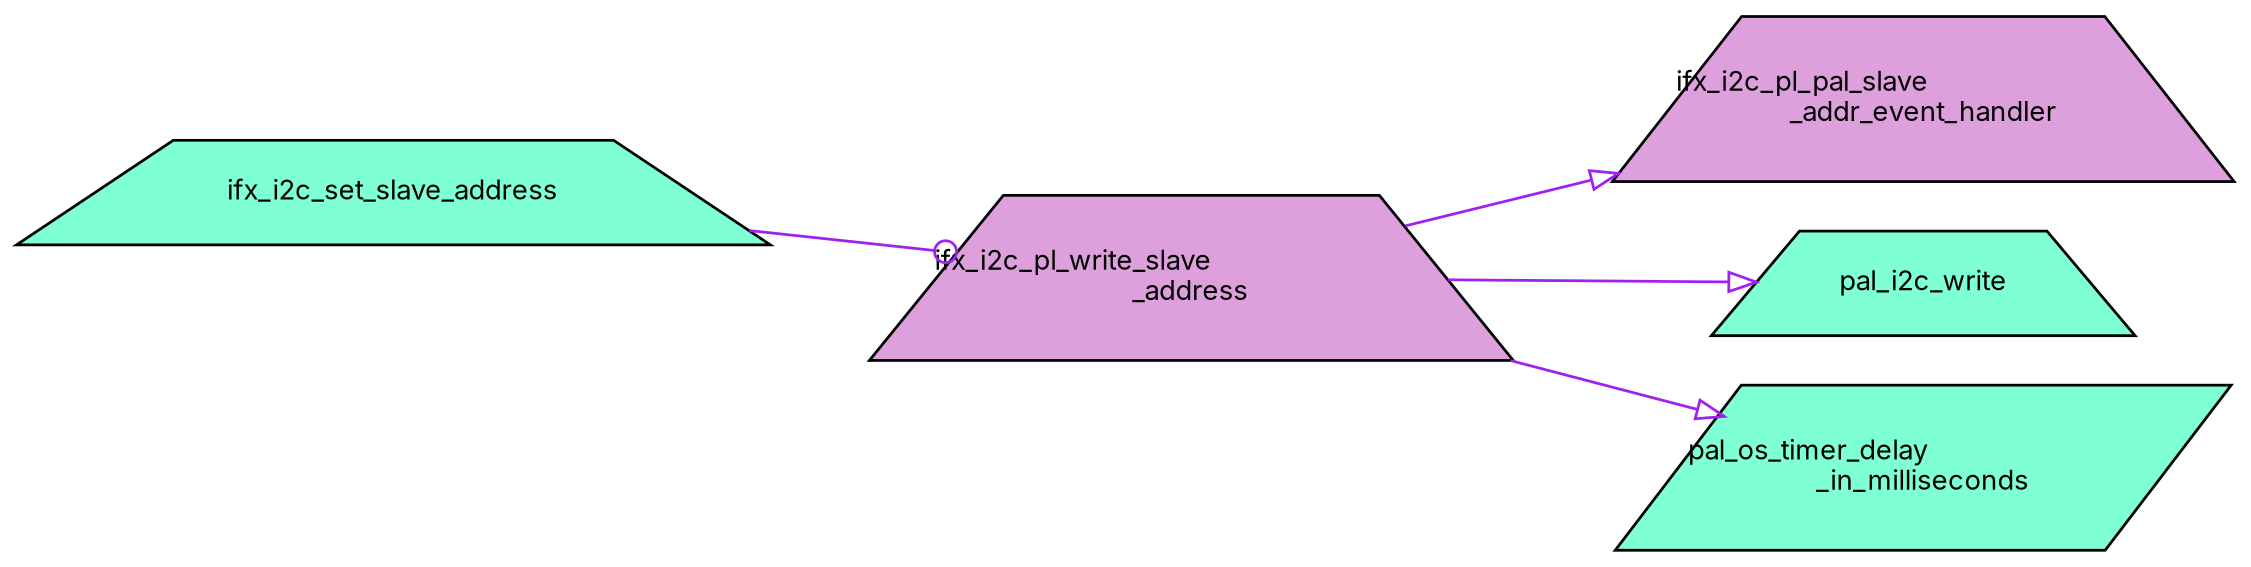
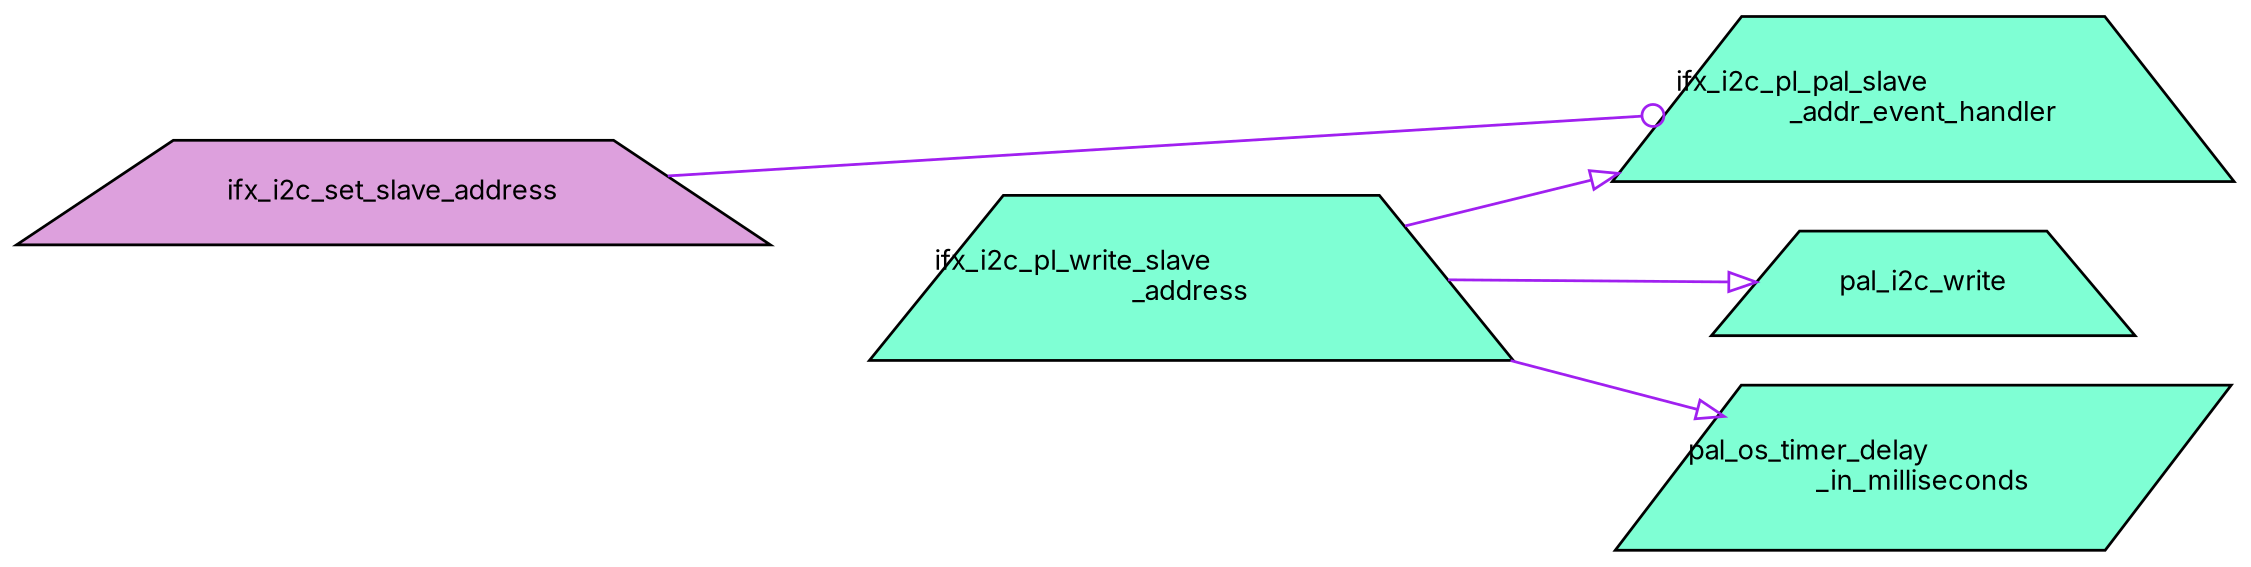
(1923, 99) -> (1923, 99)
(393, 193) -> (393, 193)
(842, 241) -> (1155, 146)
(1191, 278) -> (1191, 278)
